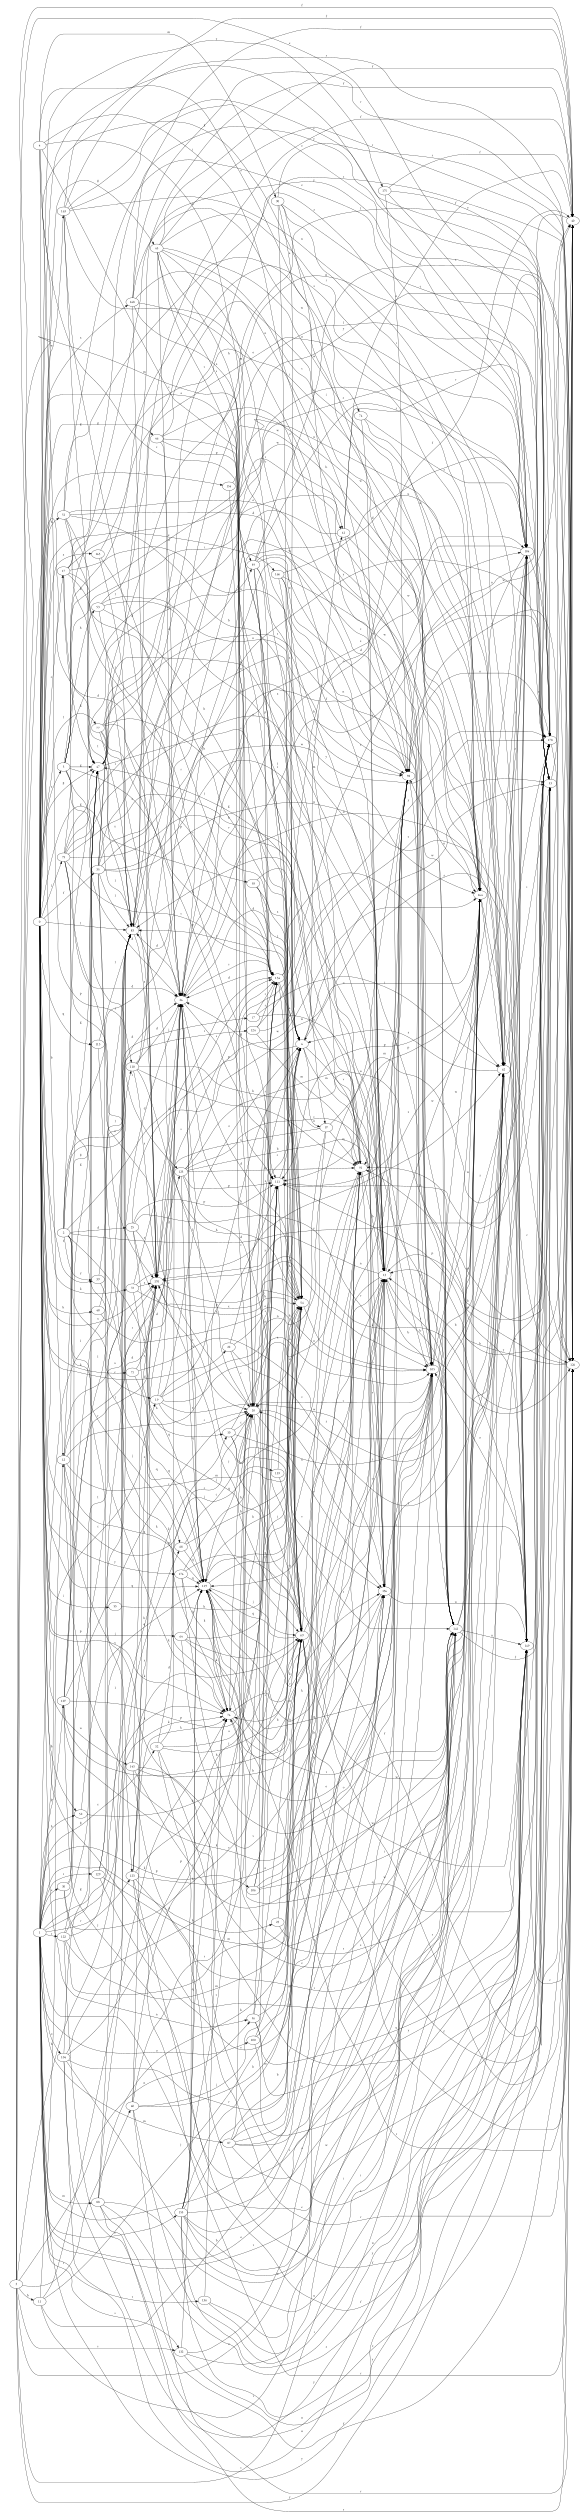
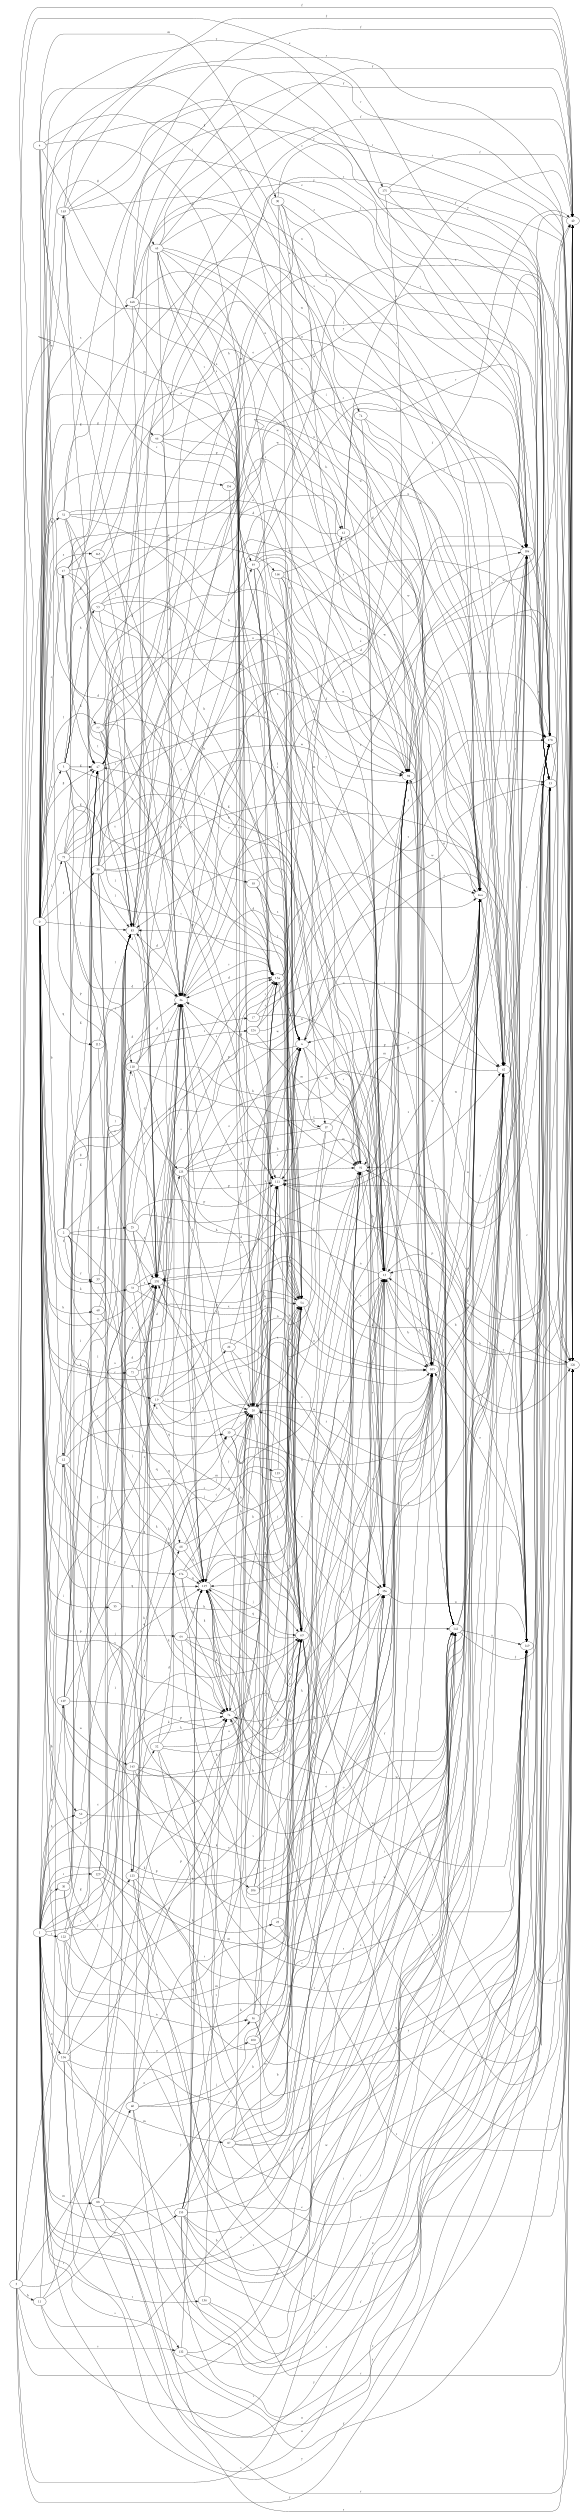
none -> (54, 1374)
